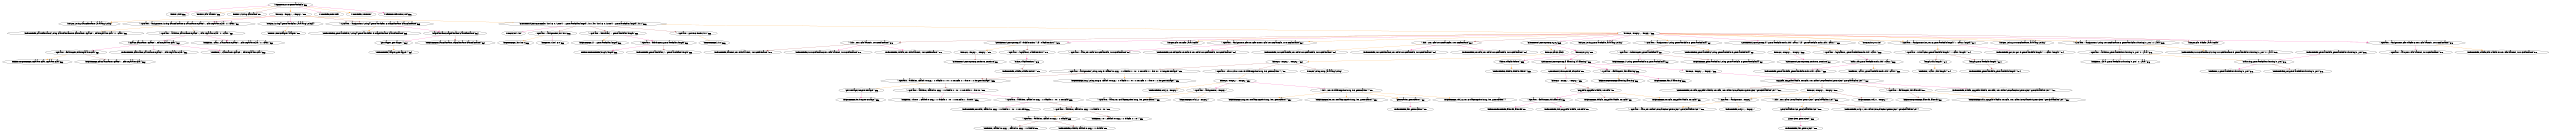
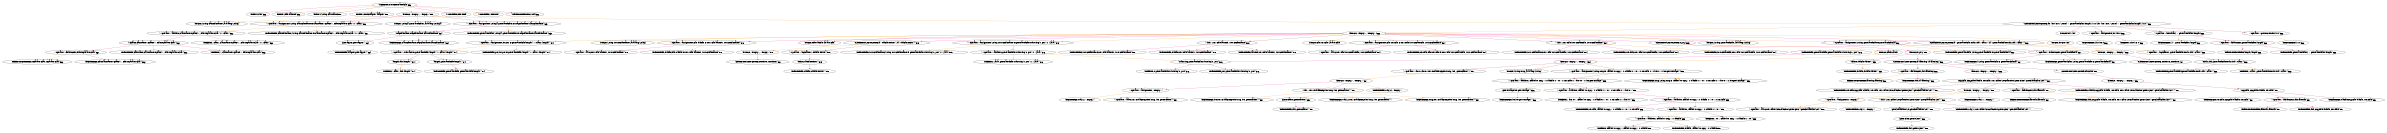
(287, 28) -> (383, 10)
